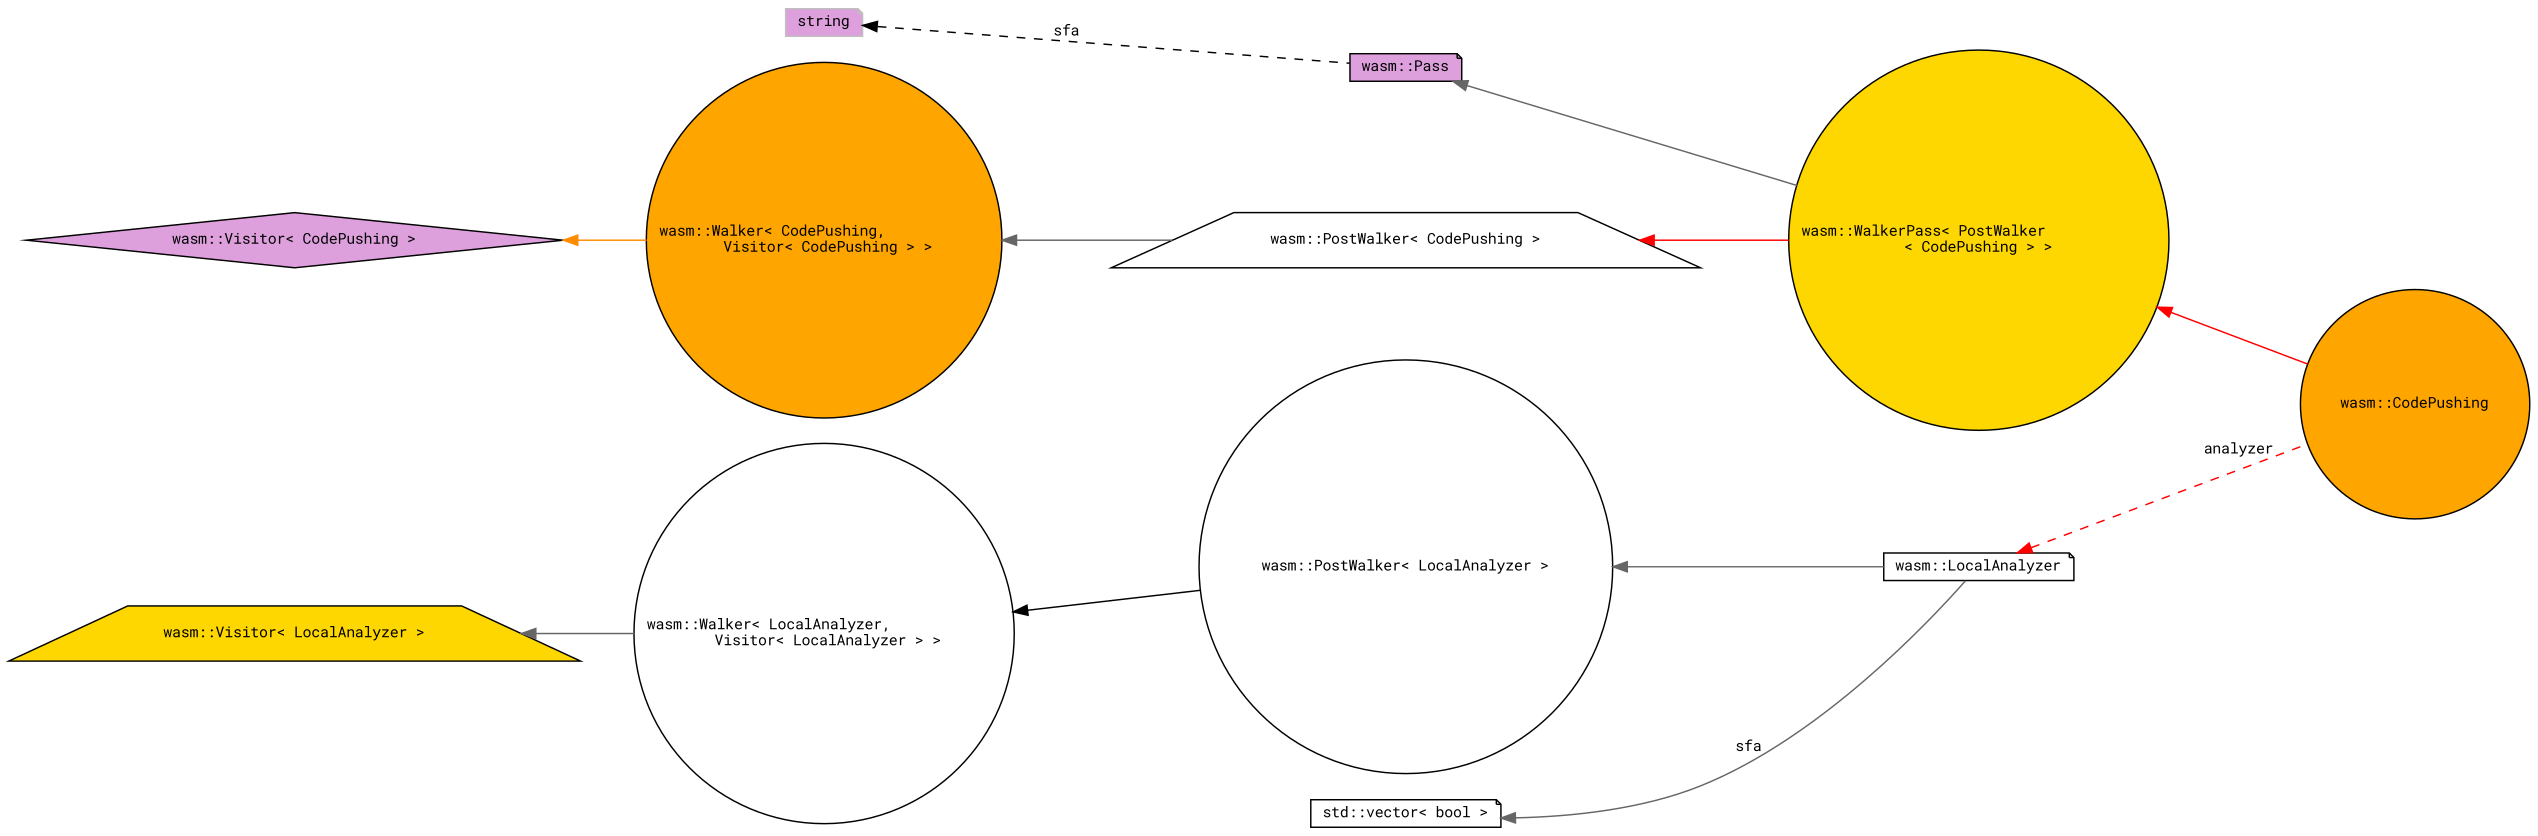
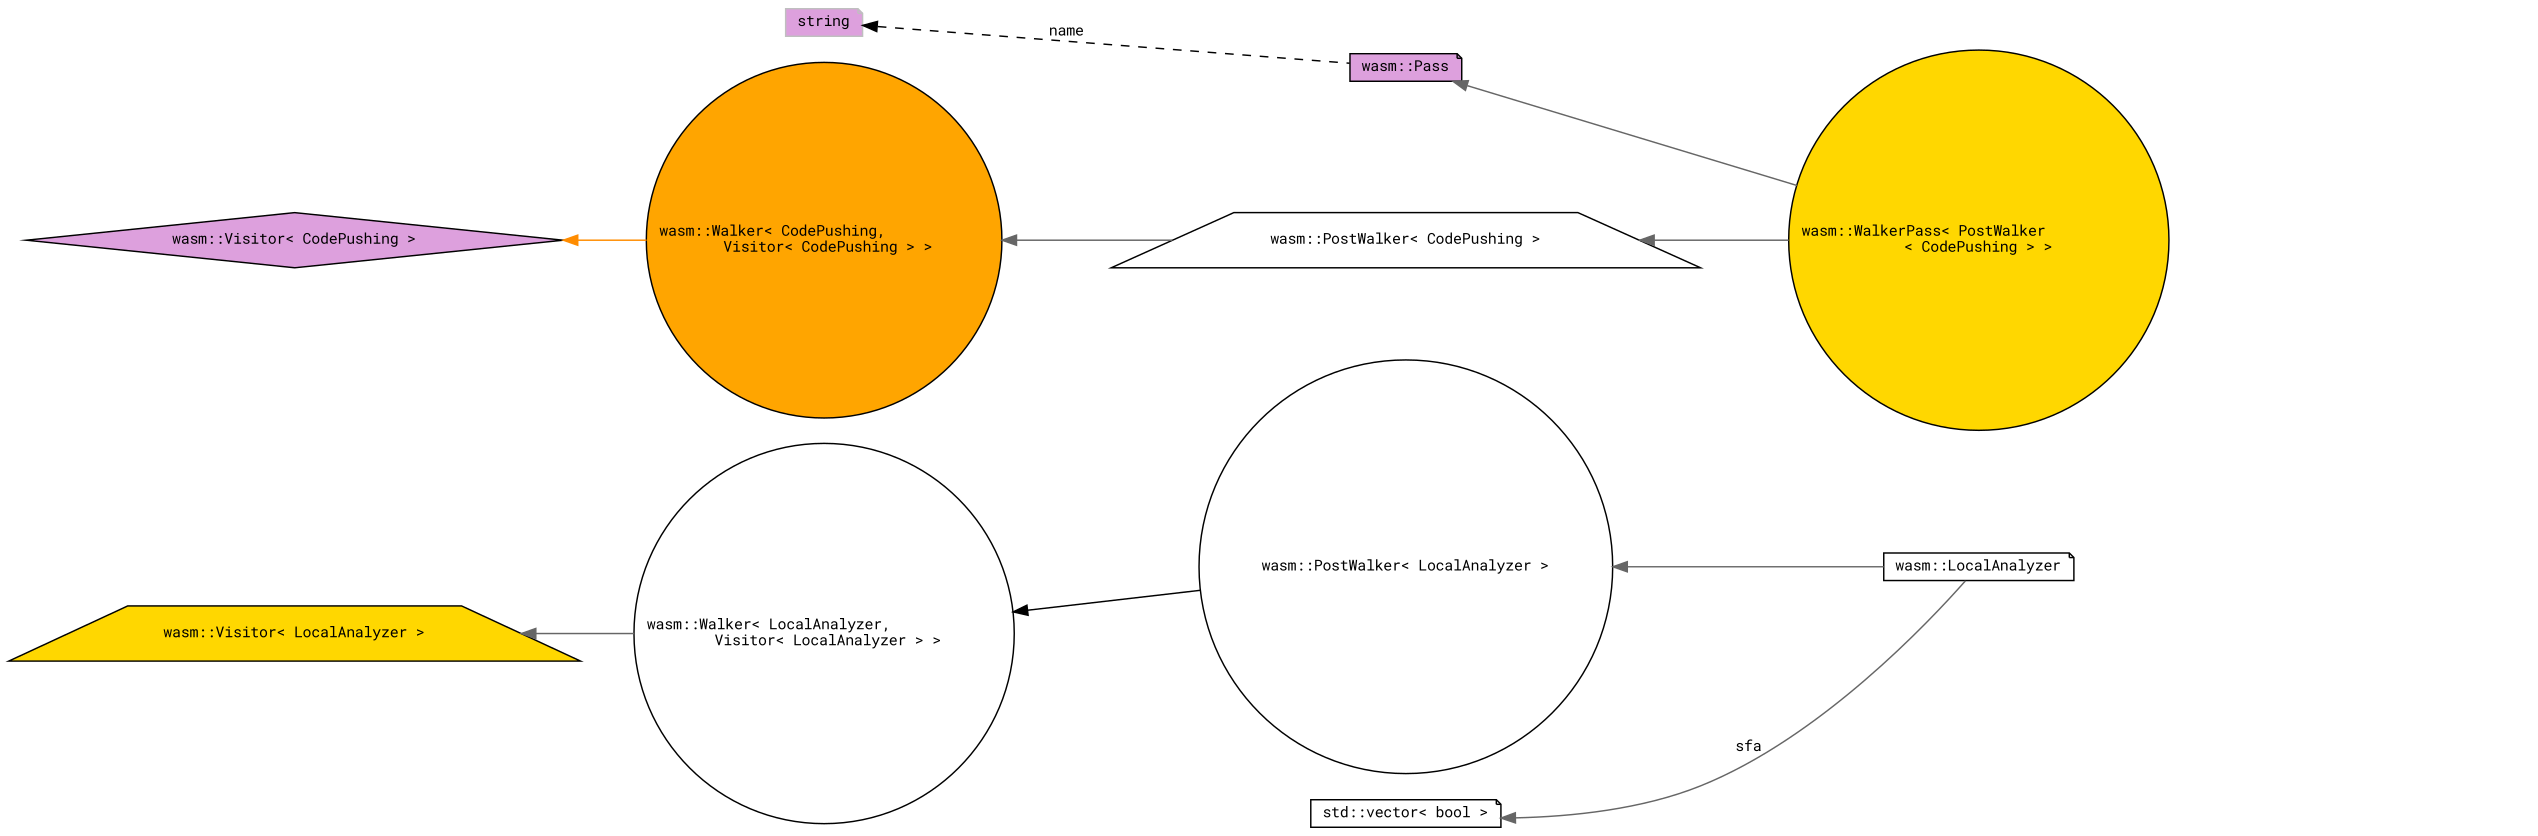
(1063, 32) -> (1063, 32)
(1721, 240) -> (1721, 240)
(2415, 404) -> none
